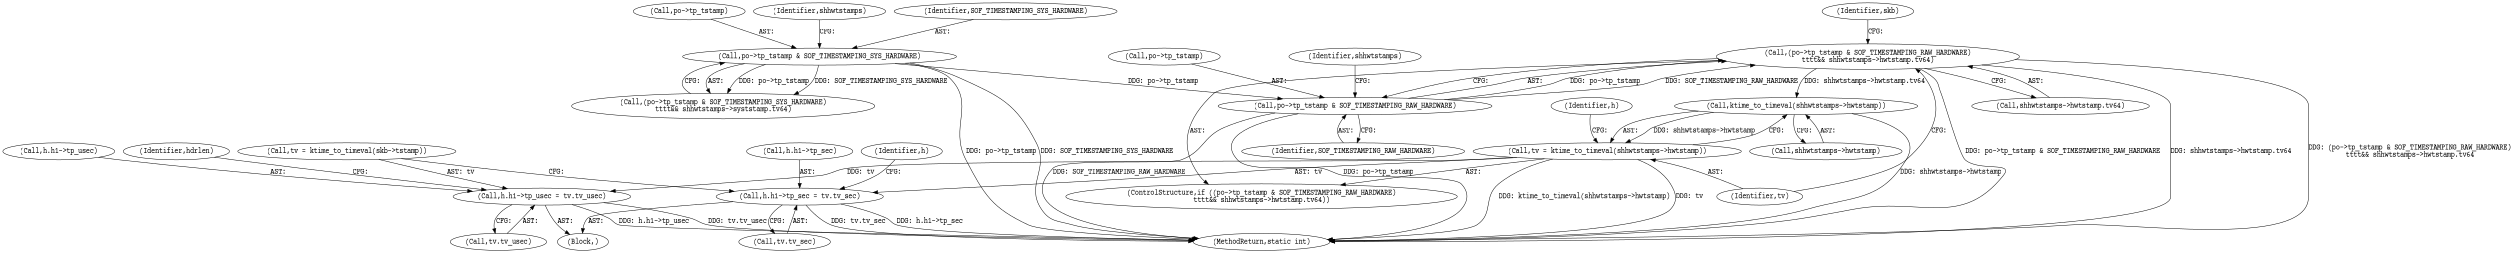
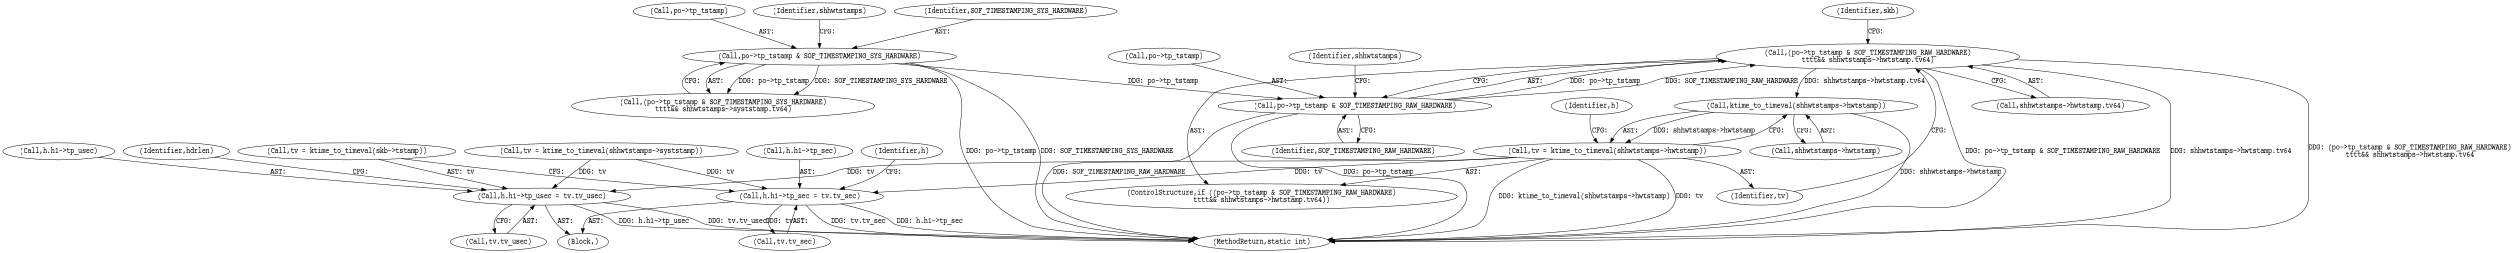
none -> (601, 151)
(1308, 172) -> (1308, 172)
(1700, 172) -> (1719, 165)
(779, 221) -> (779, 221)
